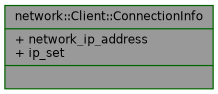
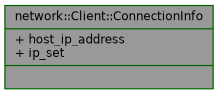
(81, 40) -> (70, 40)
